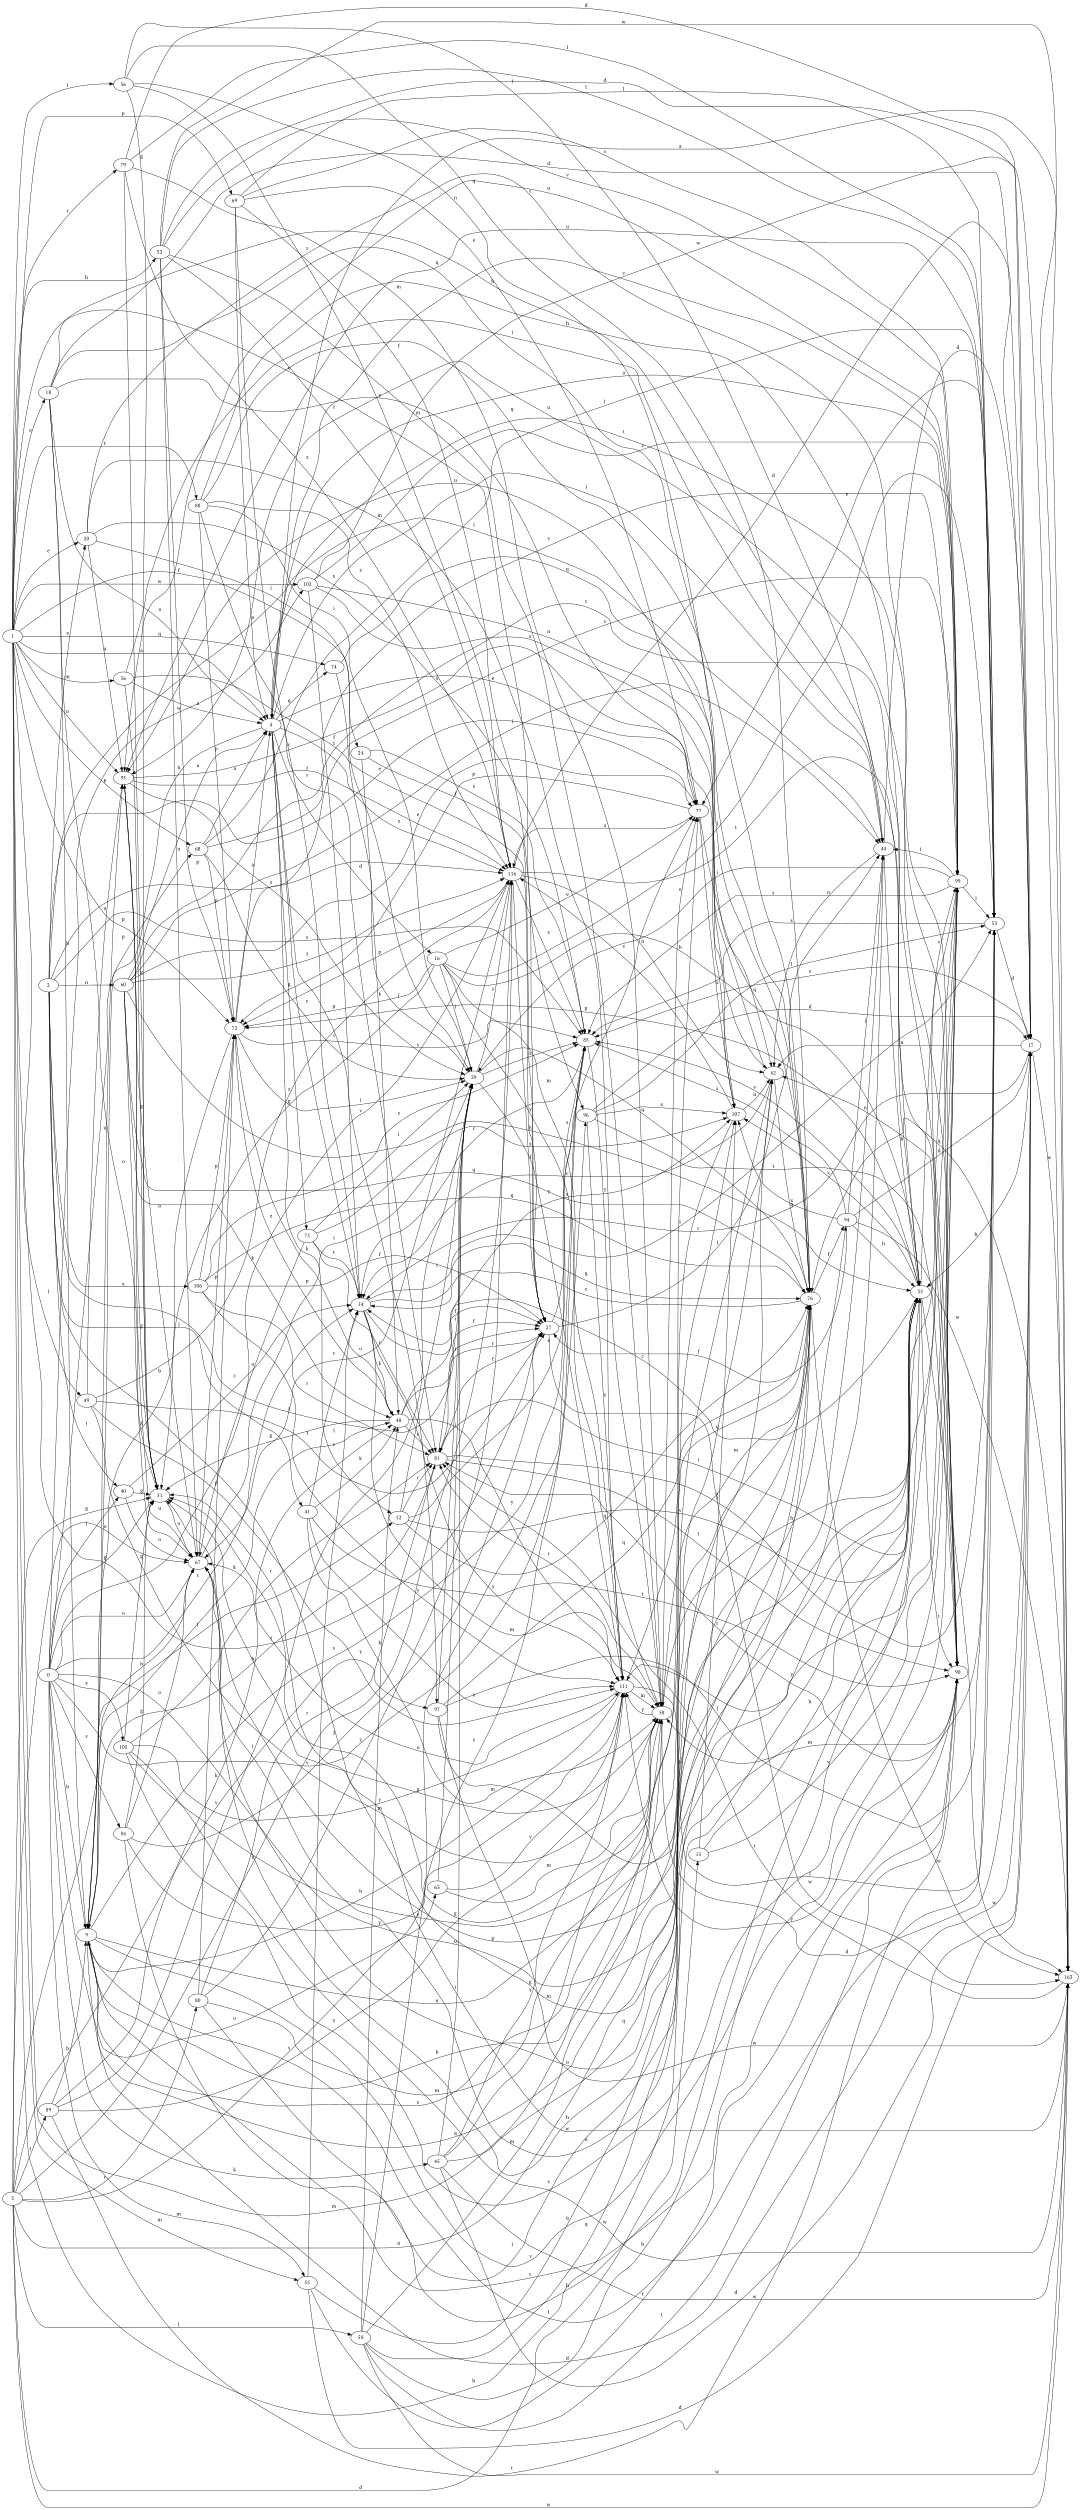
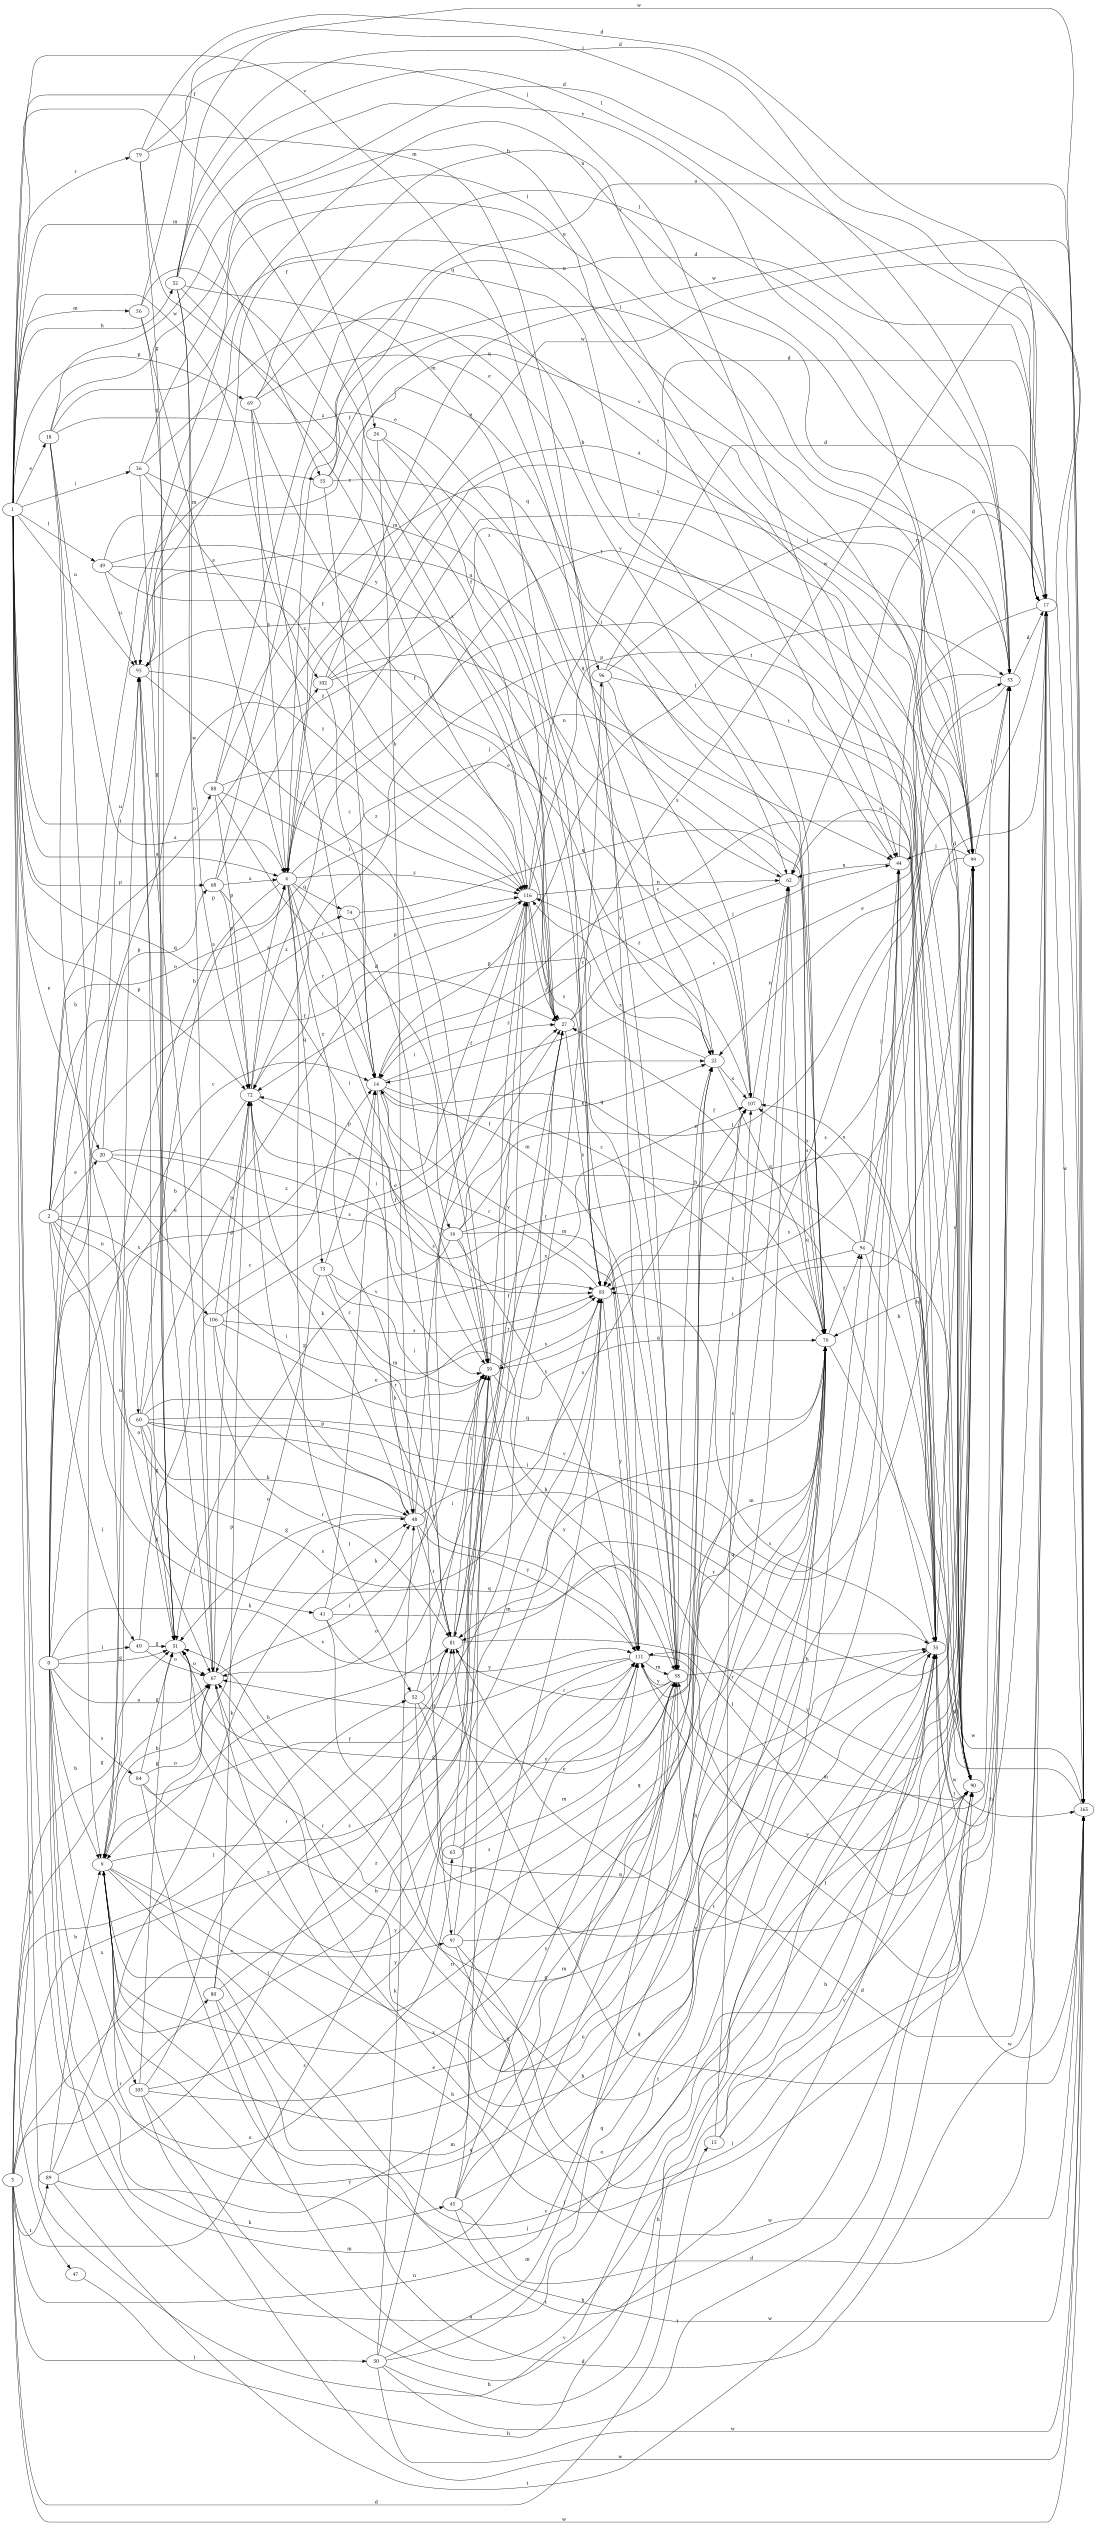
(404, 855) -> (376, 1386)
none -> (76, 2274)
